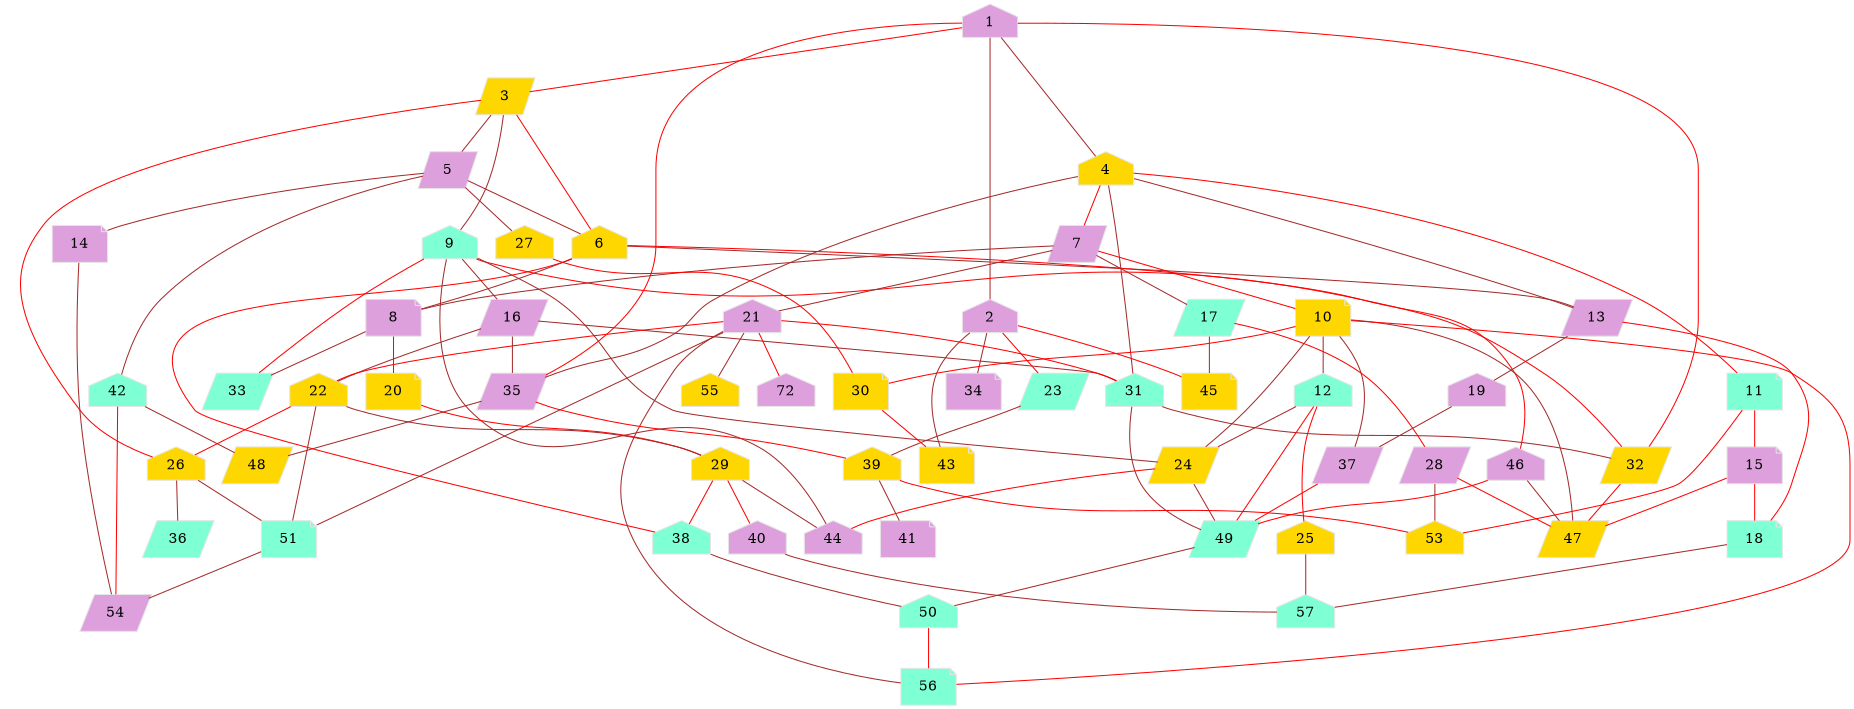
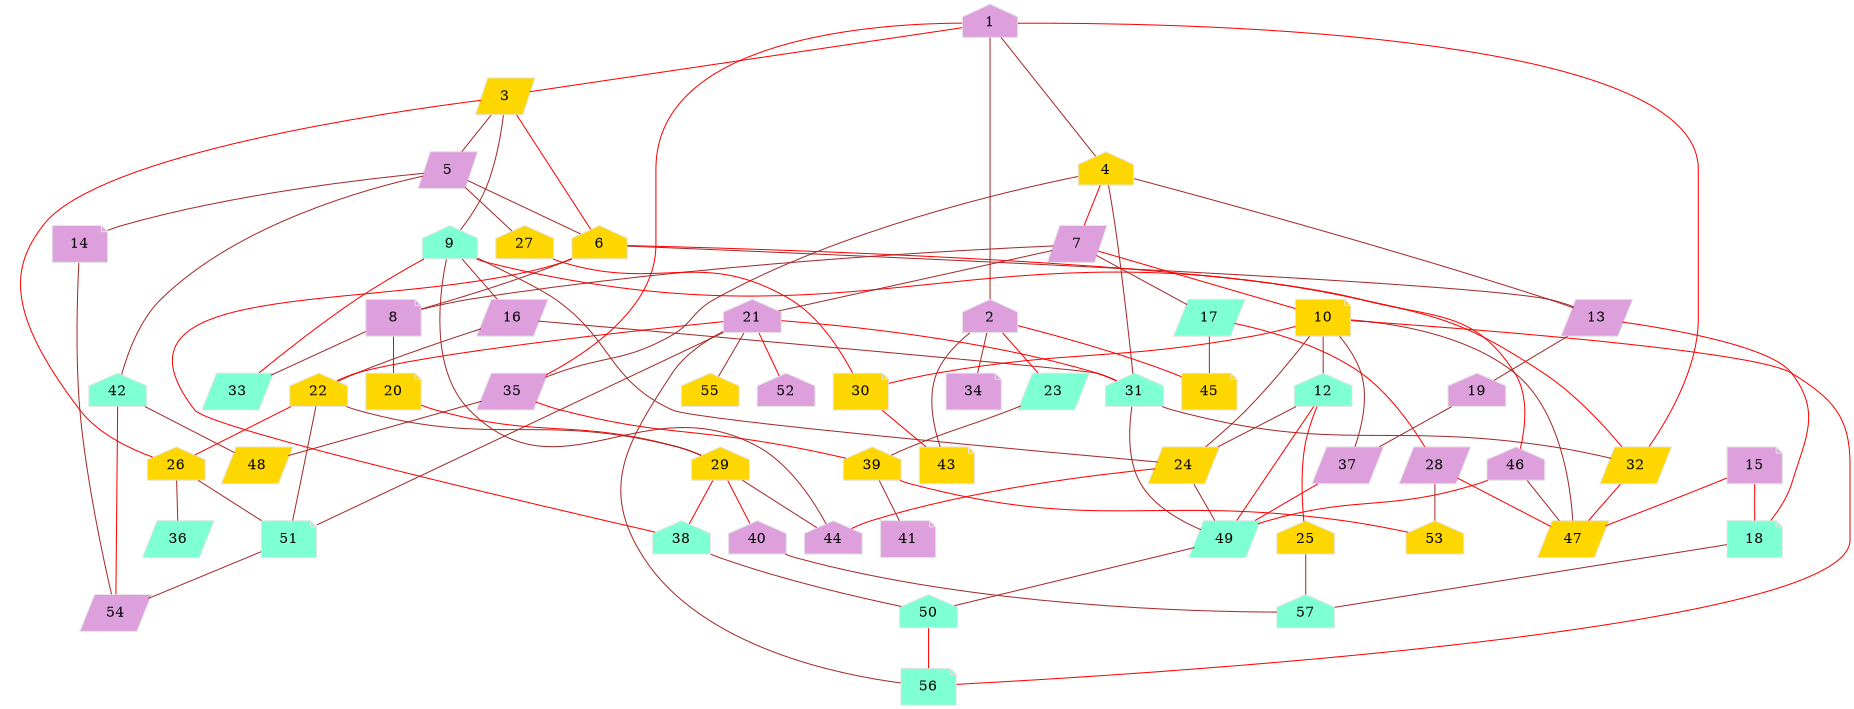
(512, 355) -> none
(786, 392) -> (786, 392)
(1755, 392) -> none
